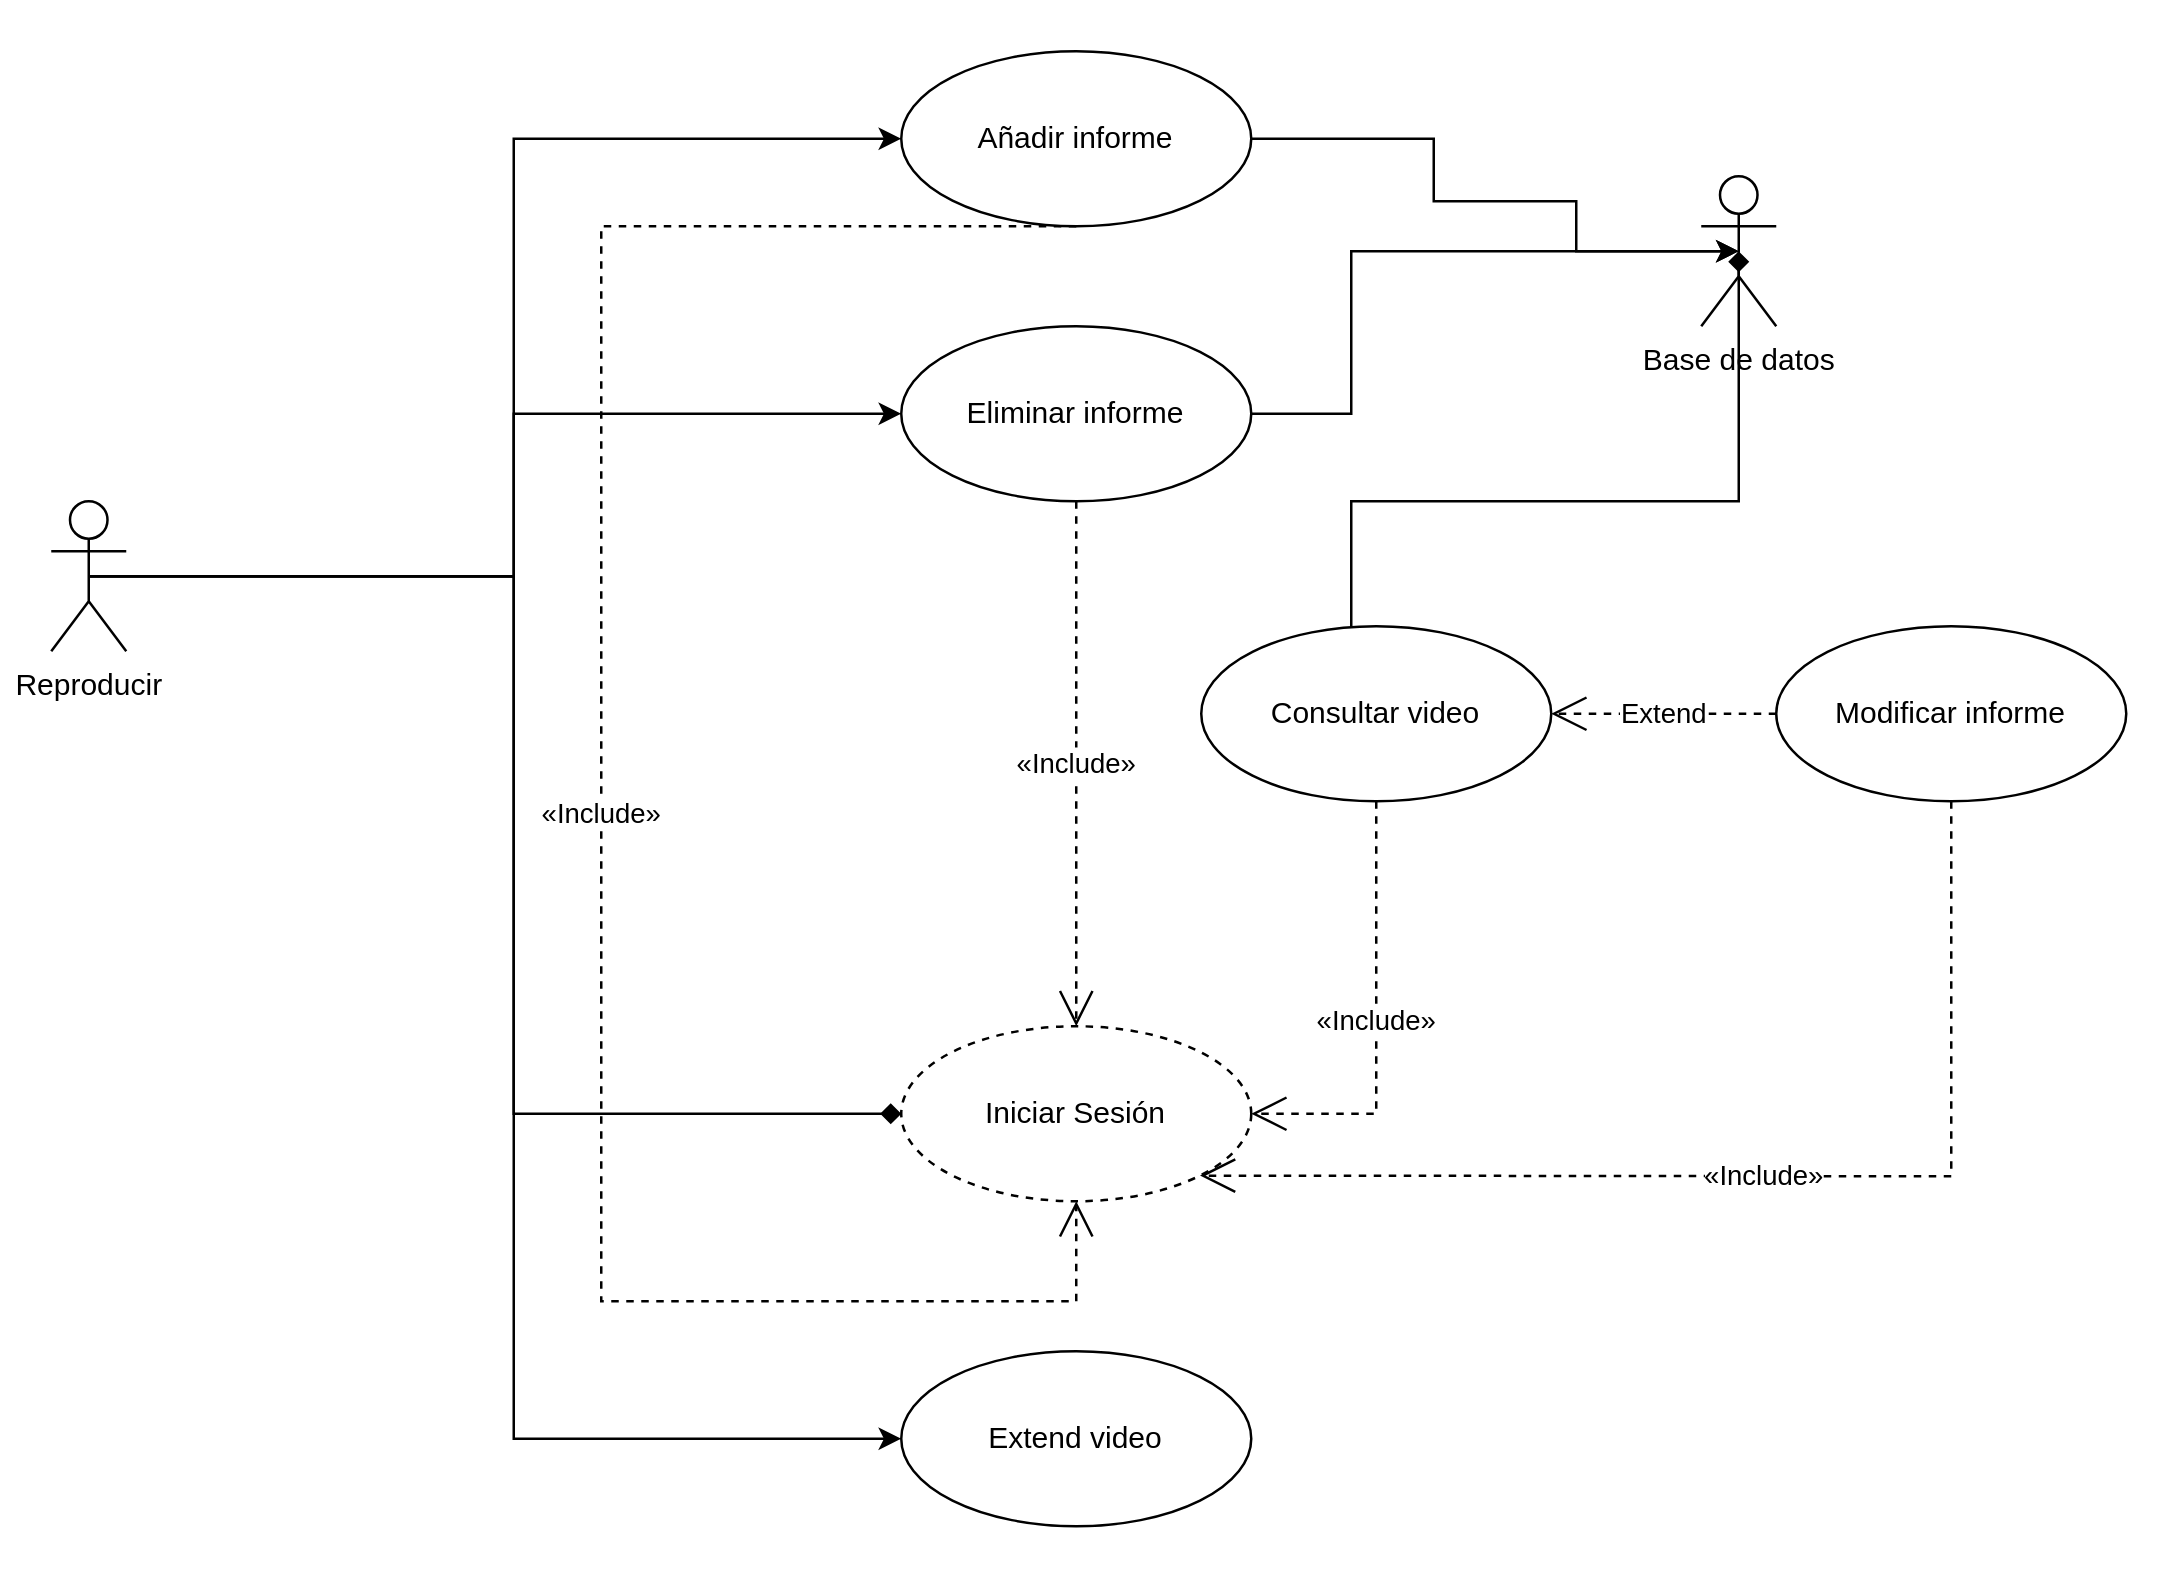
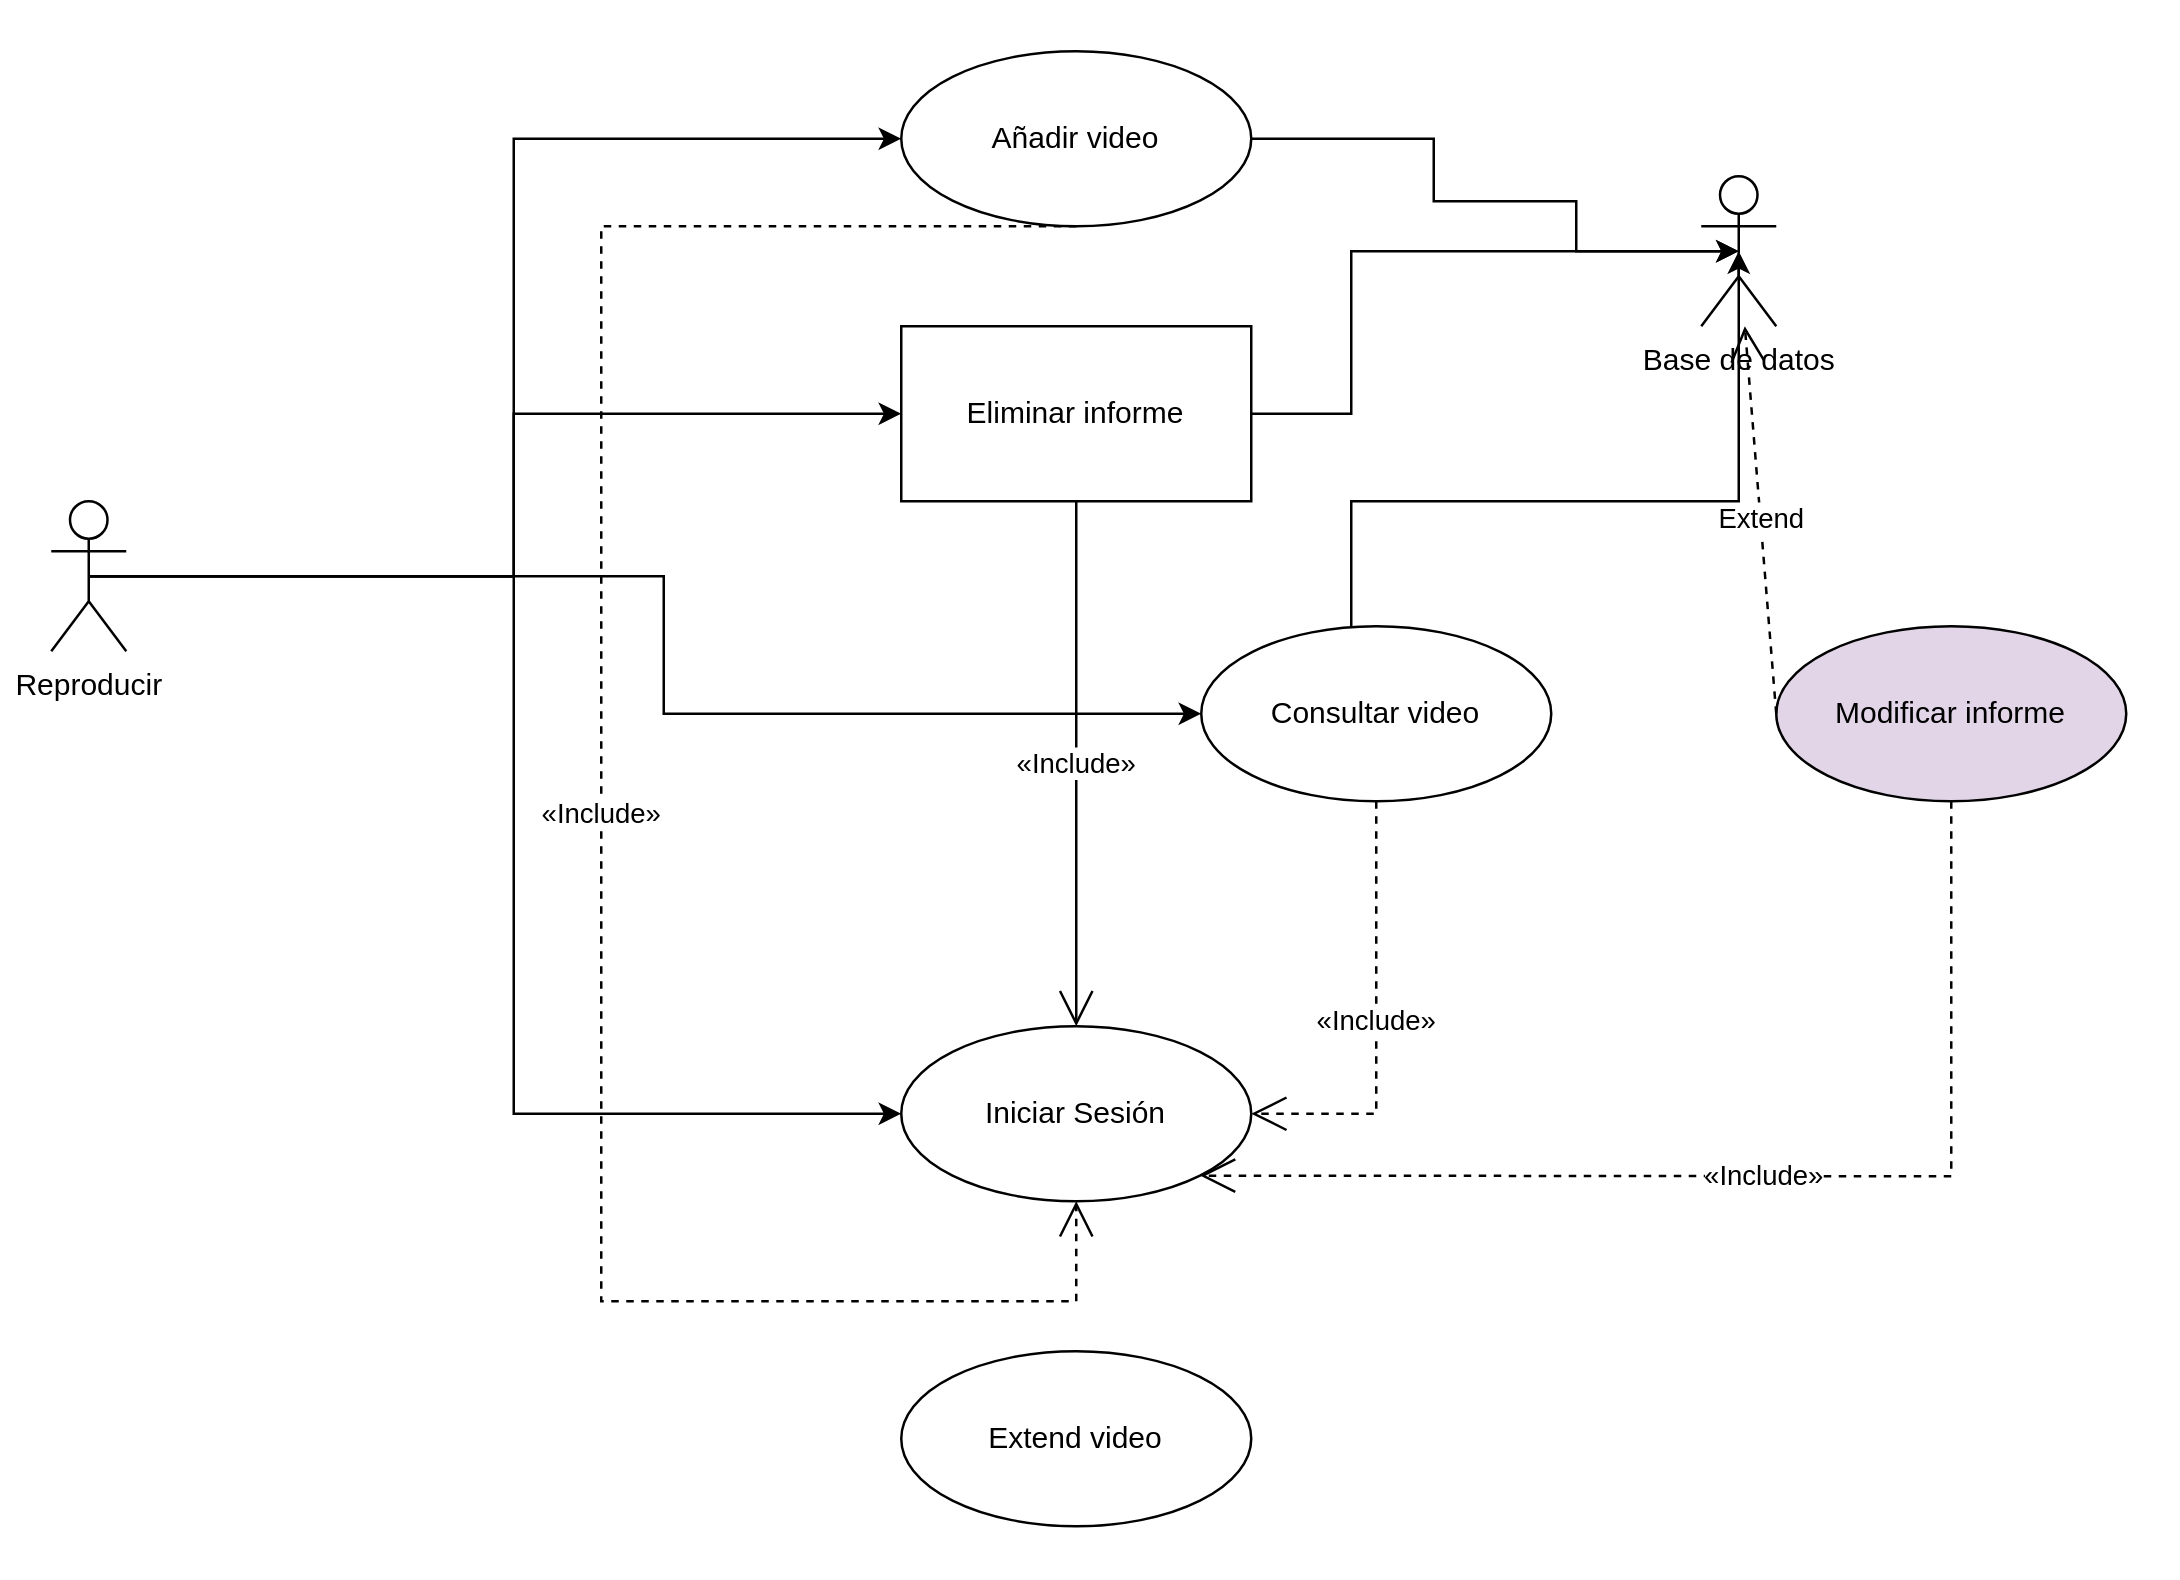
(1076, 139) -> (1076, 139)
(1739, 339) -> (1739, 339)
(1076, 414) -> (1076, 414)
none -> (770, 714)
(1667, 714) -> (1769, 629)
(1951, 714) -> (1951, 714)
(1076, 900) -> (1076, 900)
(881, 1114) -> (882, 1114)
(1076, 1114) -> (1076, 1114)
(539, 1439) -> none
